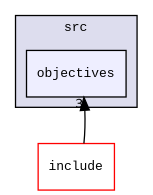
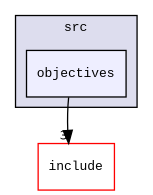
(85, 127) -> (68, 116)
